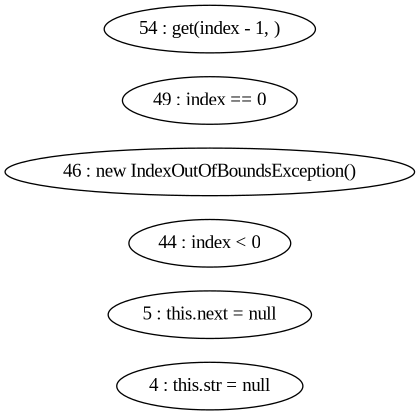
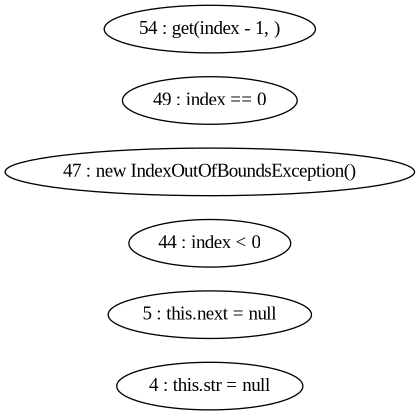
(210, 172) -> (210, 172)
